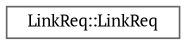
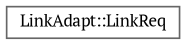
(93, 22) -> (93, 22)
